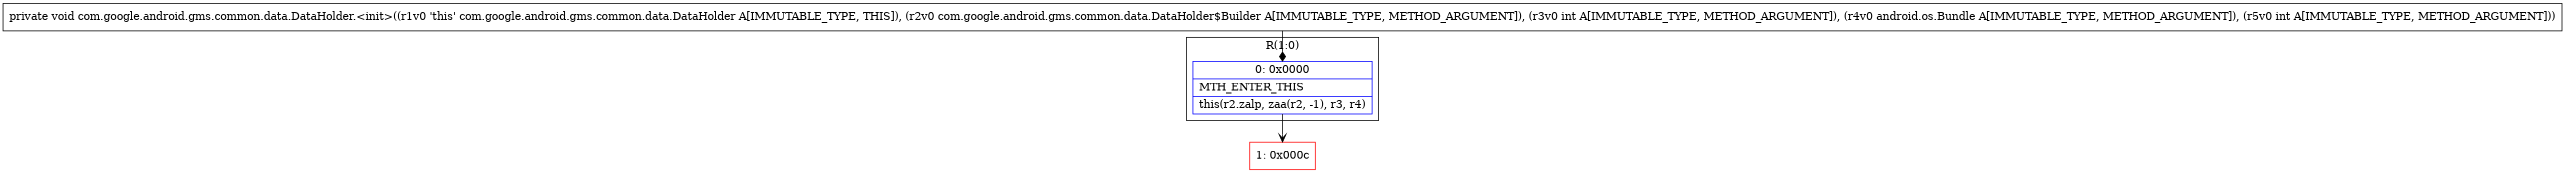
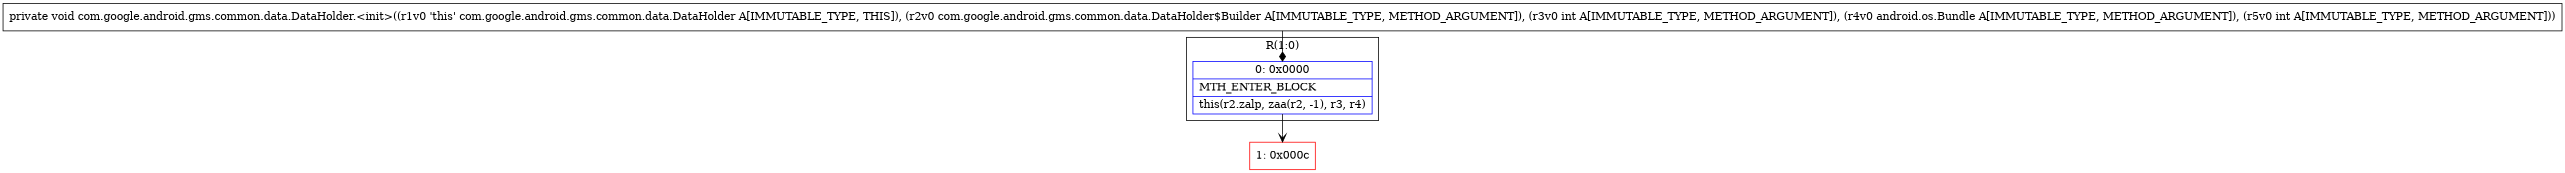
(1252, 87) -> (1258, 87)
